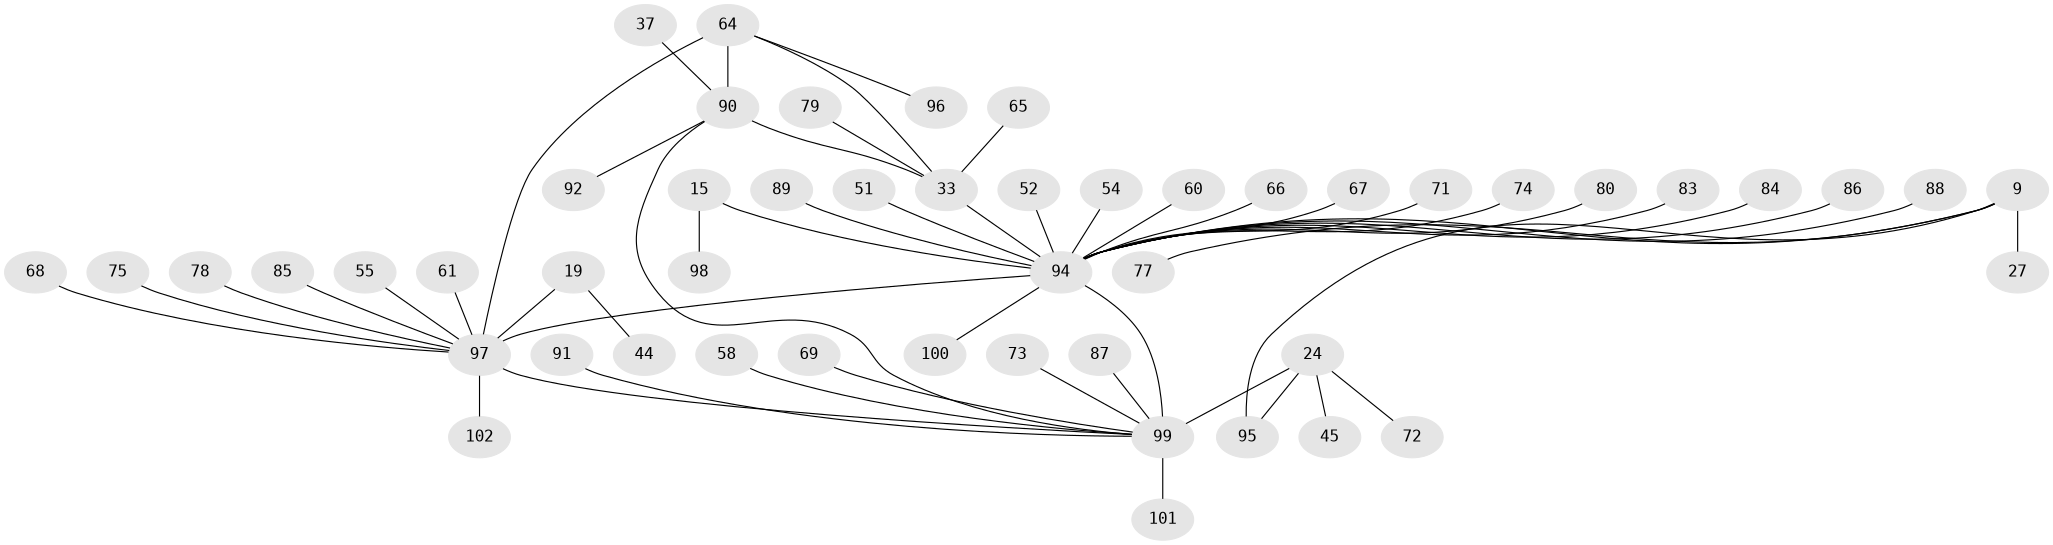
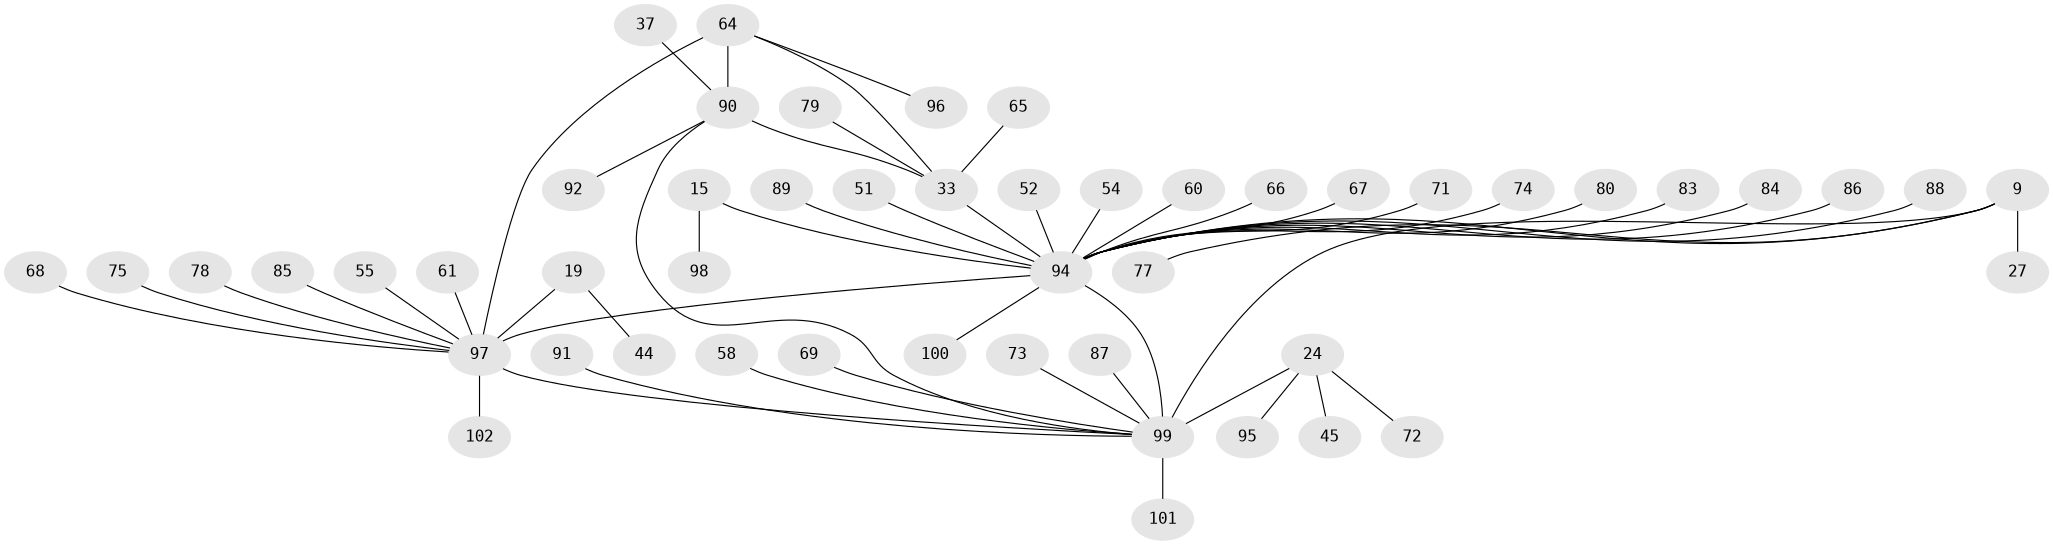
(1410, 247) -> (1635, 222)
